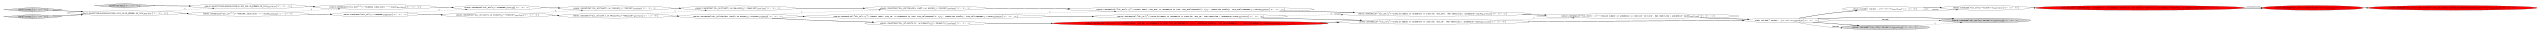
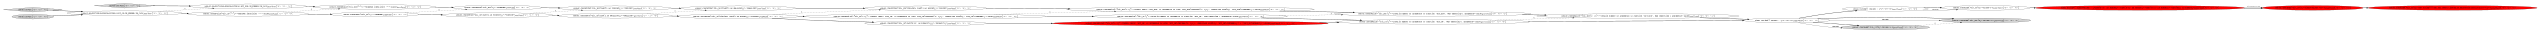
(33, 17) -> (33, 17)
